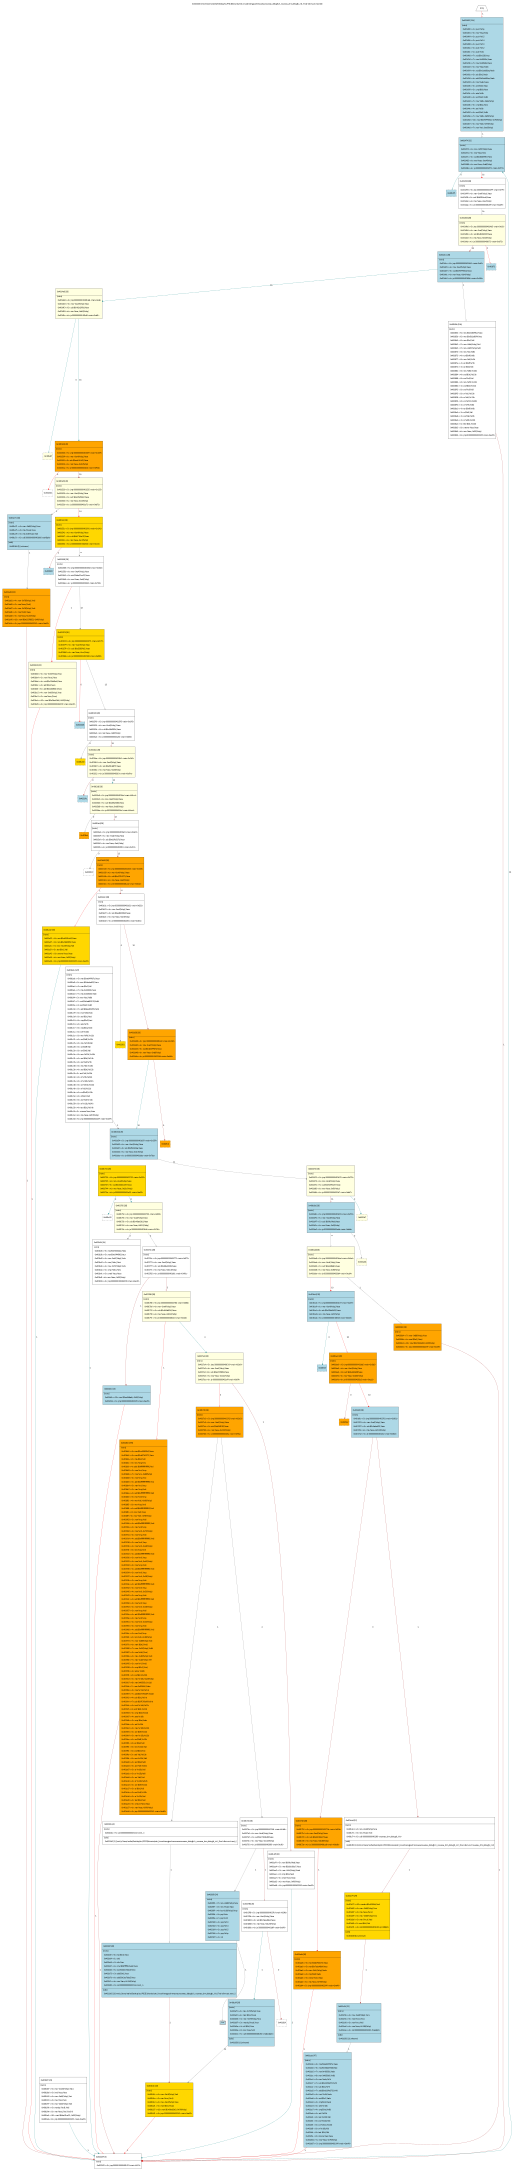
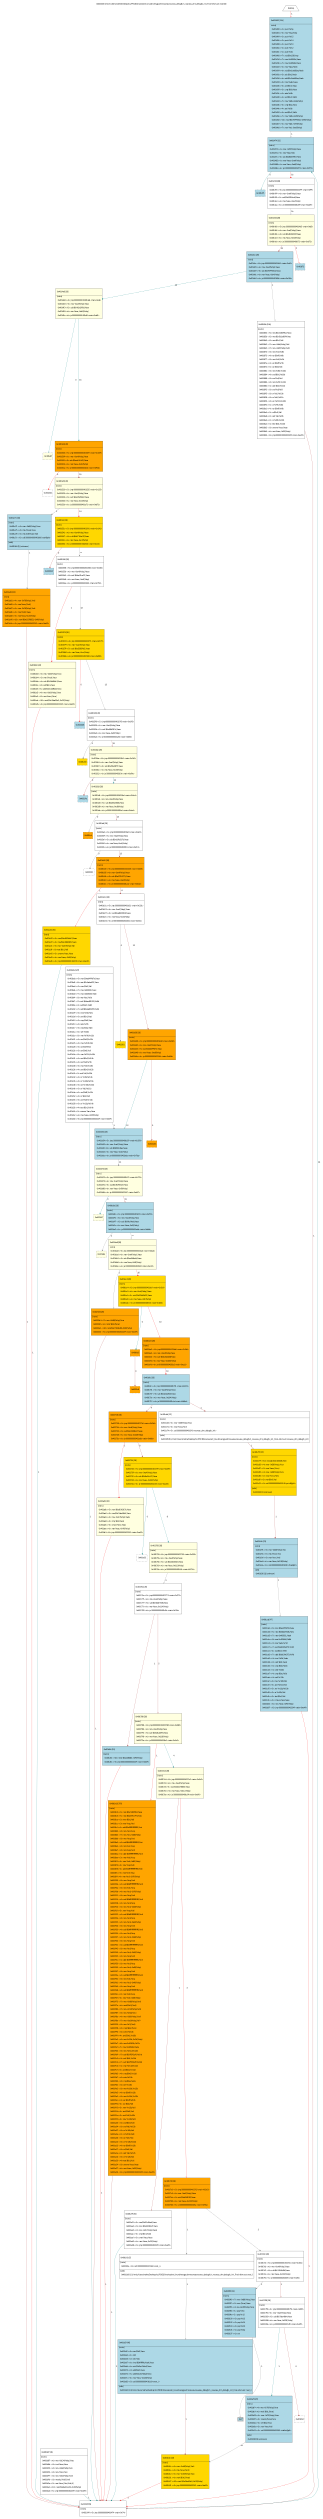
(482, 8) -> (291, 8)
(116, 1262) -> none
(331, 1306) -> (142, 1291)
(322, 1368) -> (135, 1353)
(348, 1400) -> (135, 1371)
none -> (140, 1449)
(317, 1970) -> (120, 1517)
